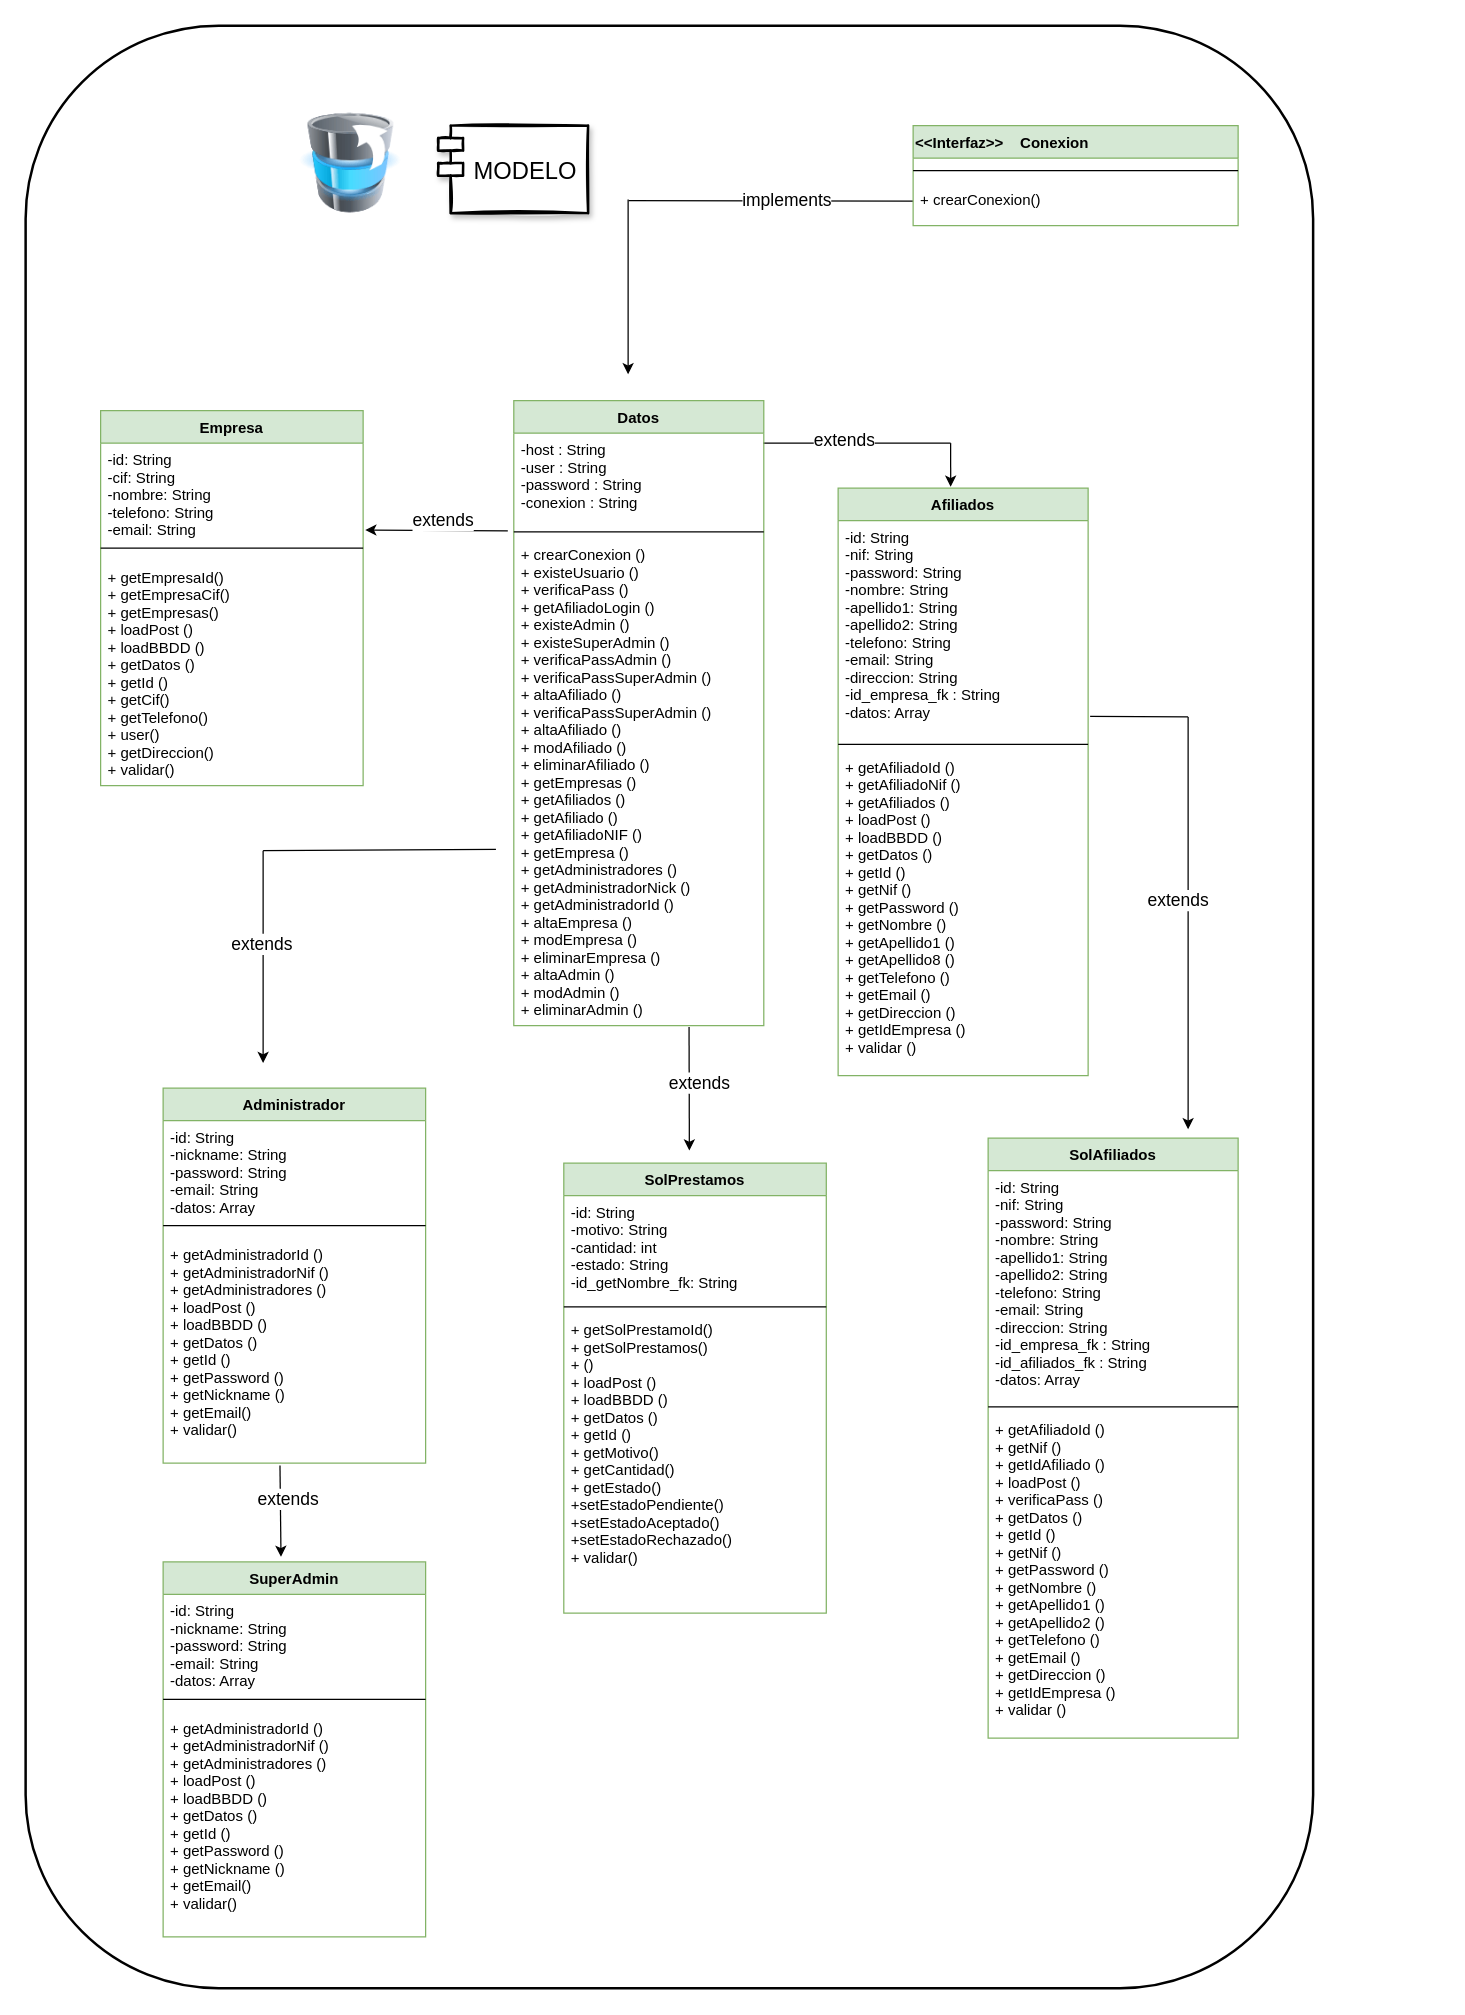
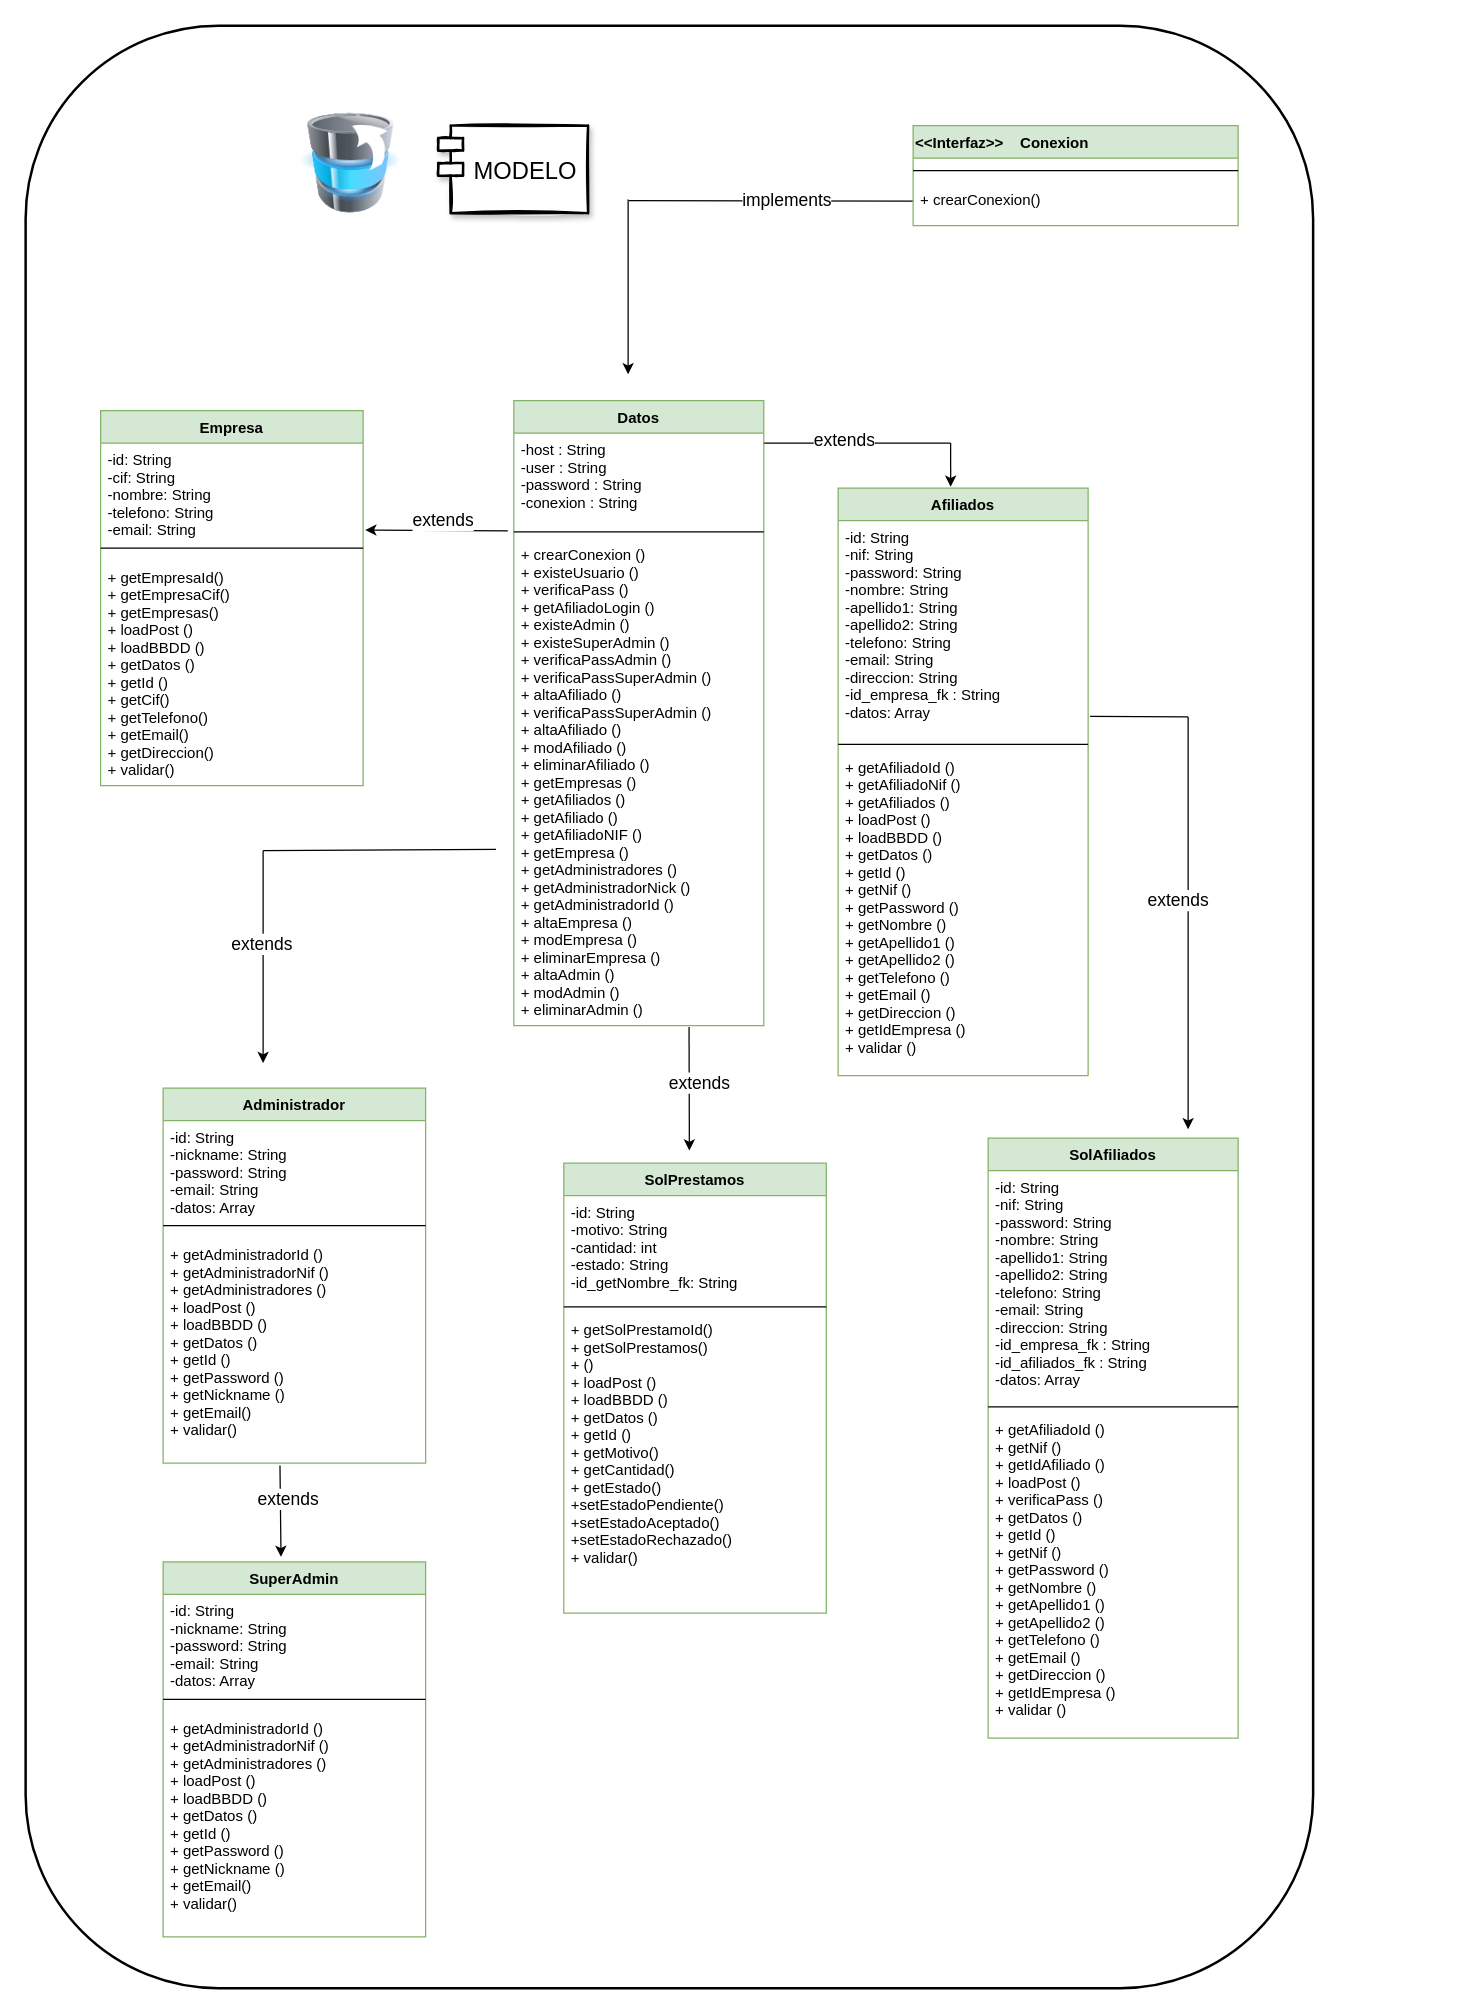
(173, 578) -> (173, 578)
(911, 768) -> (911, 768)
